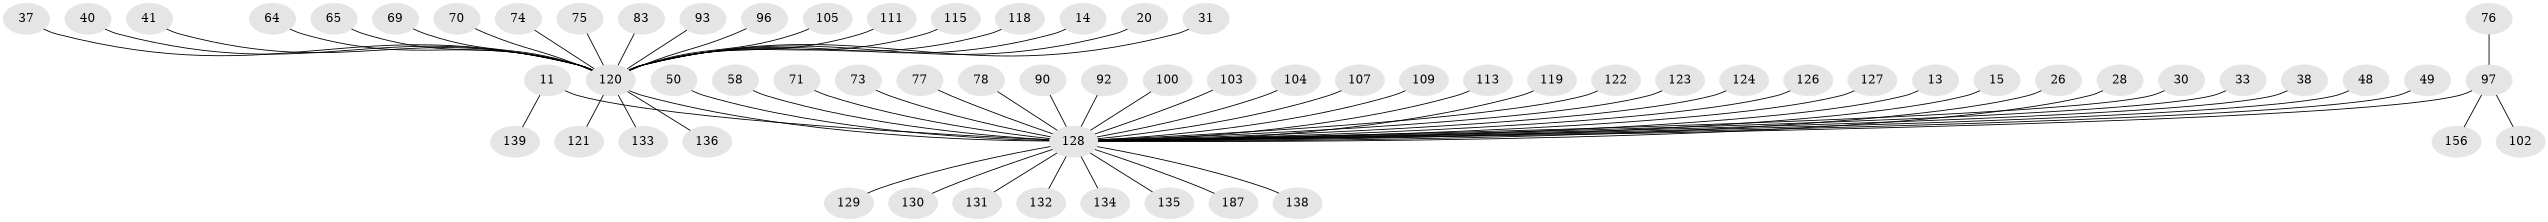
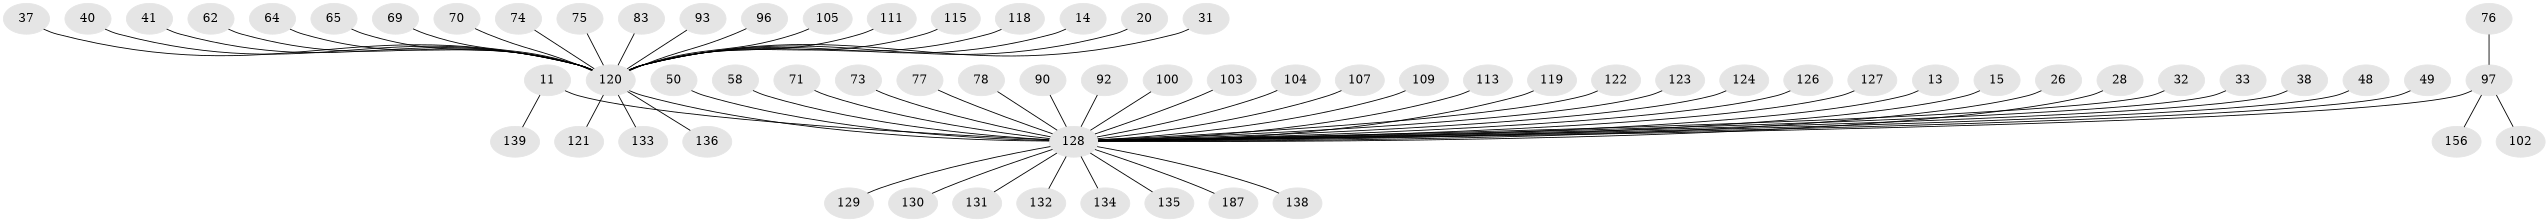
none -> (211, 19)
(2182, 80) -> (2182, 80)
